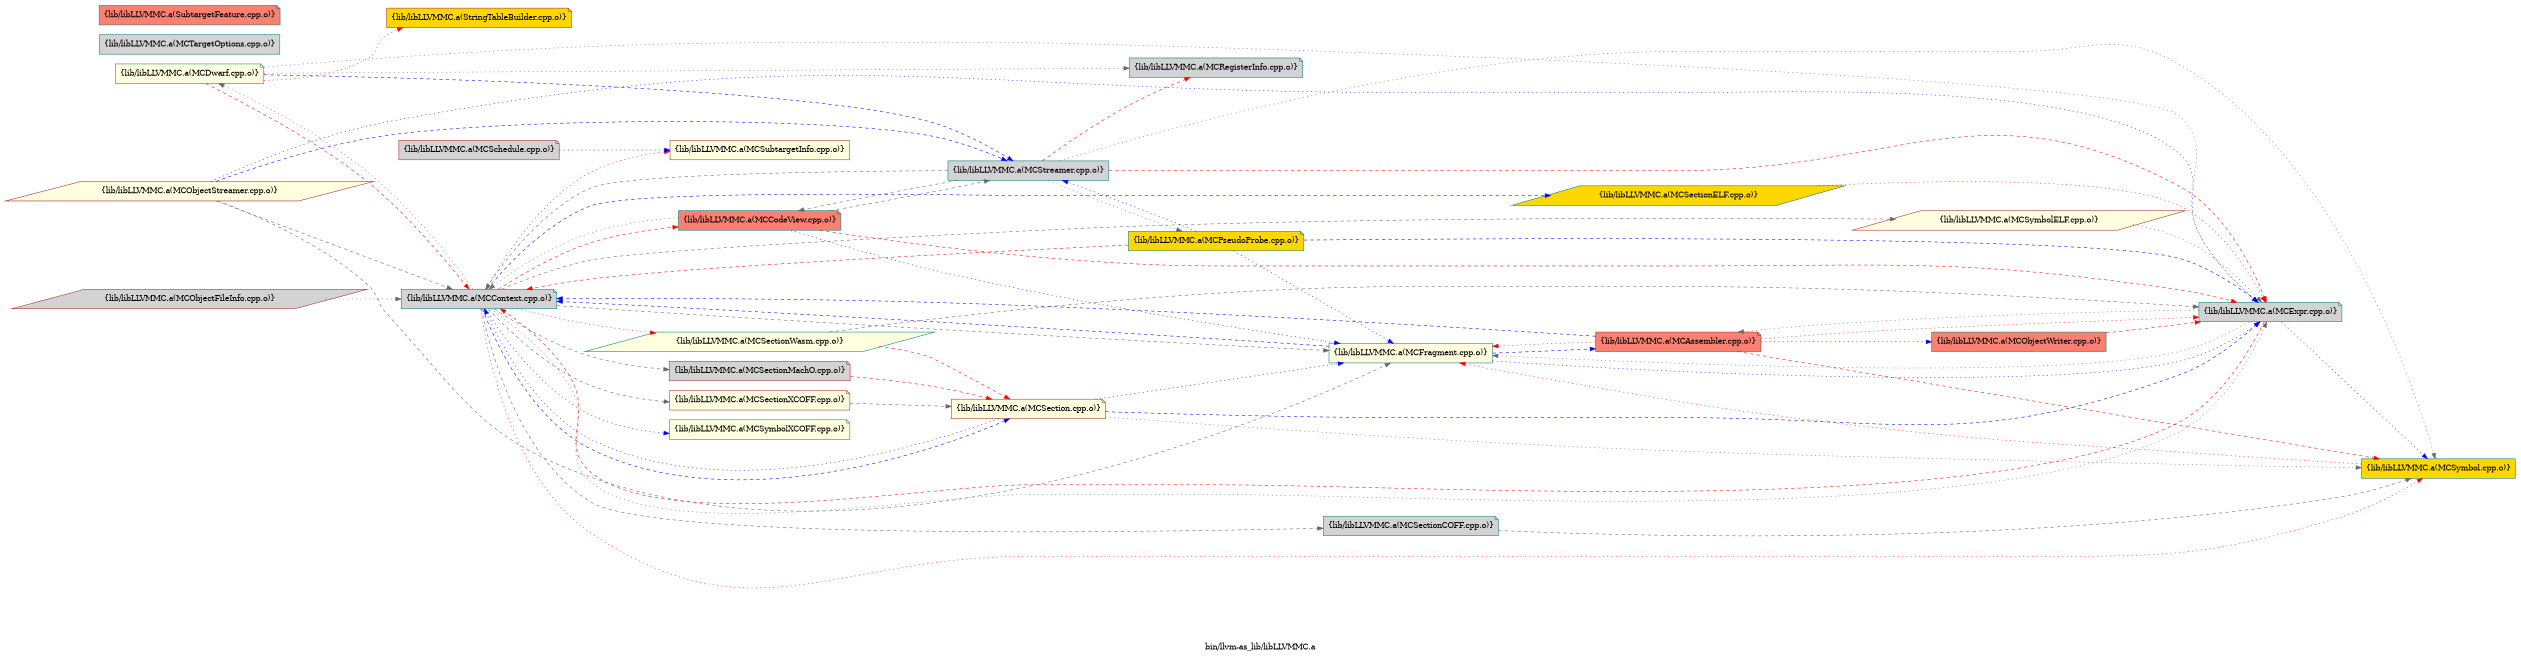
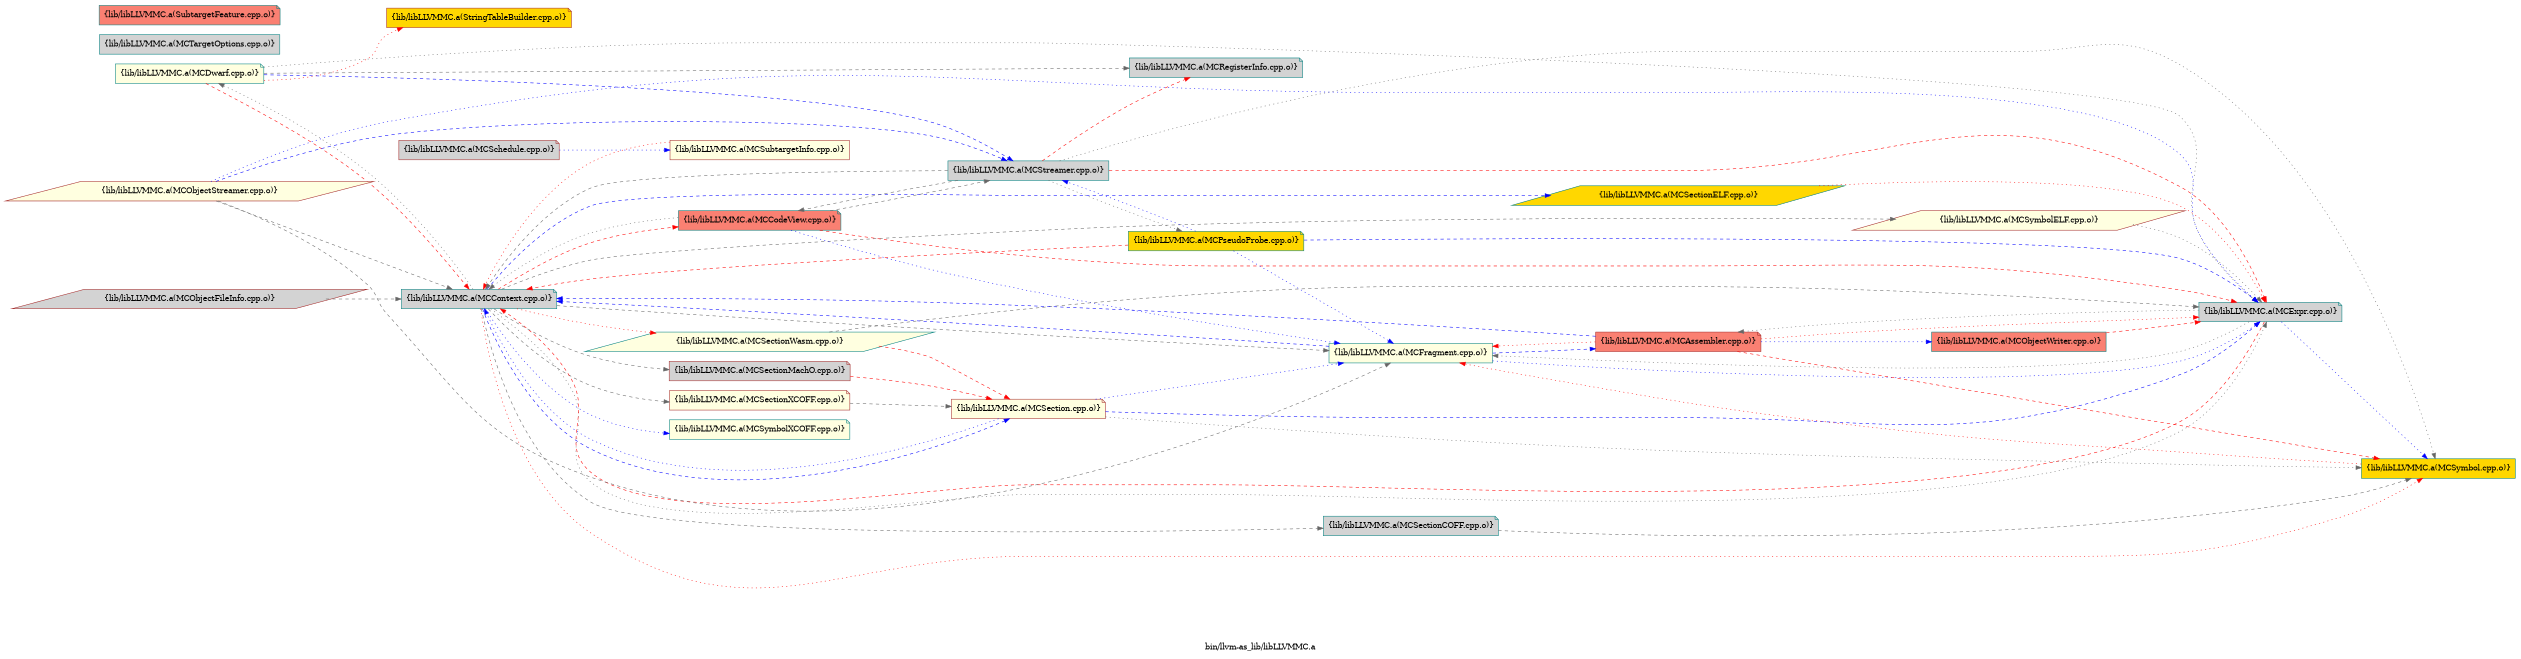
(694, 71) -> (694, 71)
(557, 196) -> (558, 186)
(361, 299) -> (361, 299)
